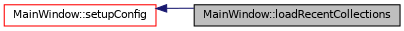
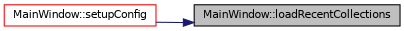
(180, 8) -> (170, 22)
